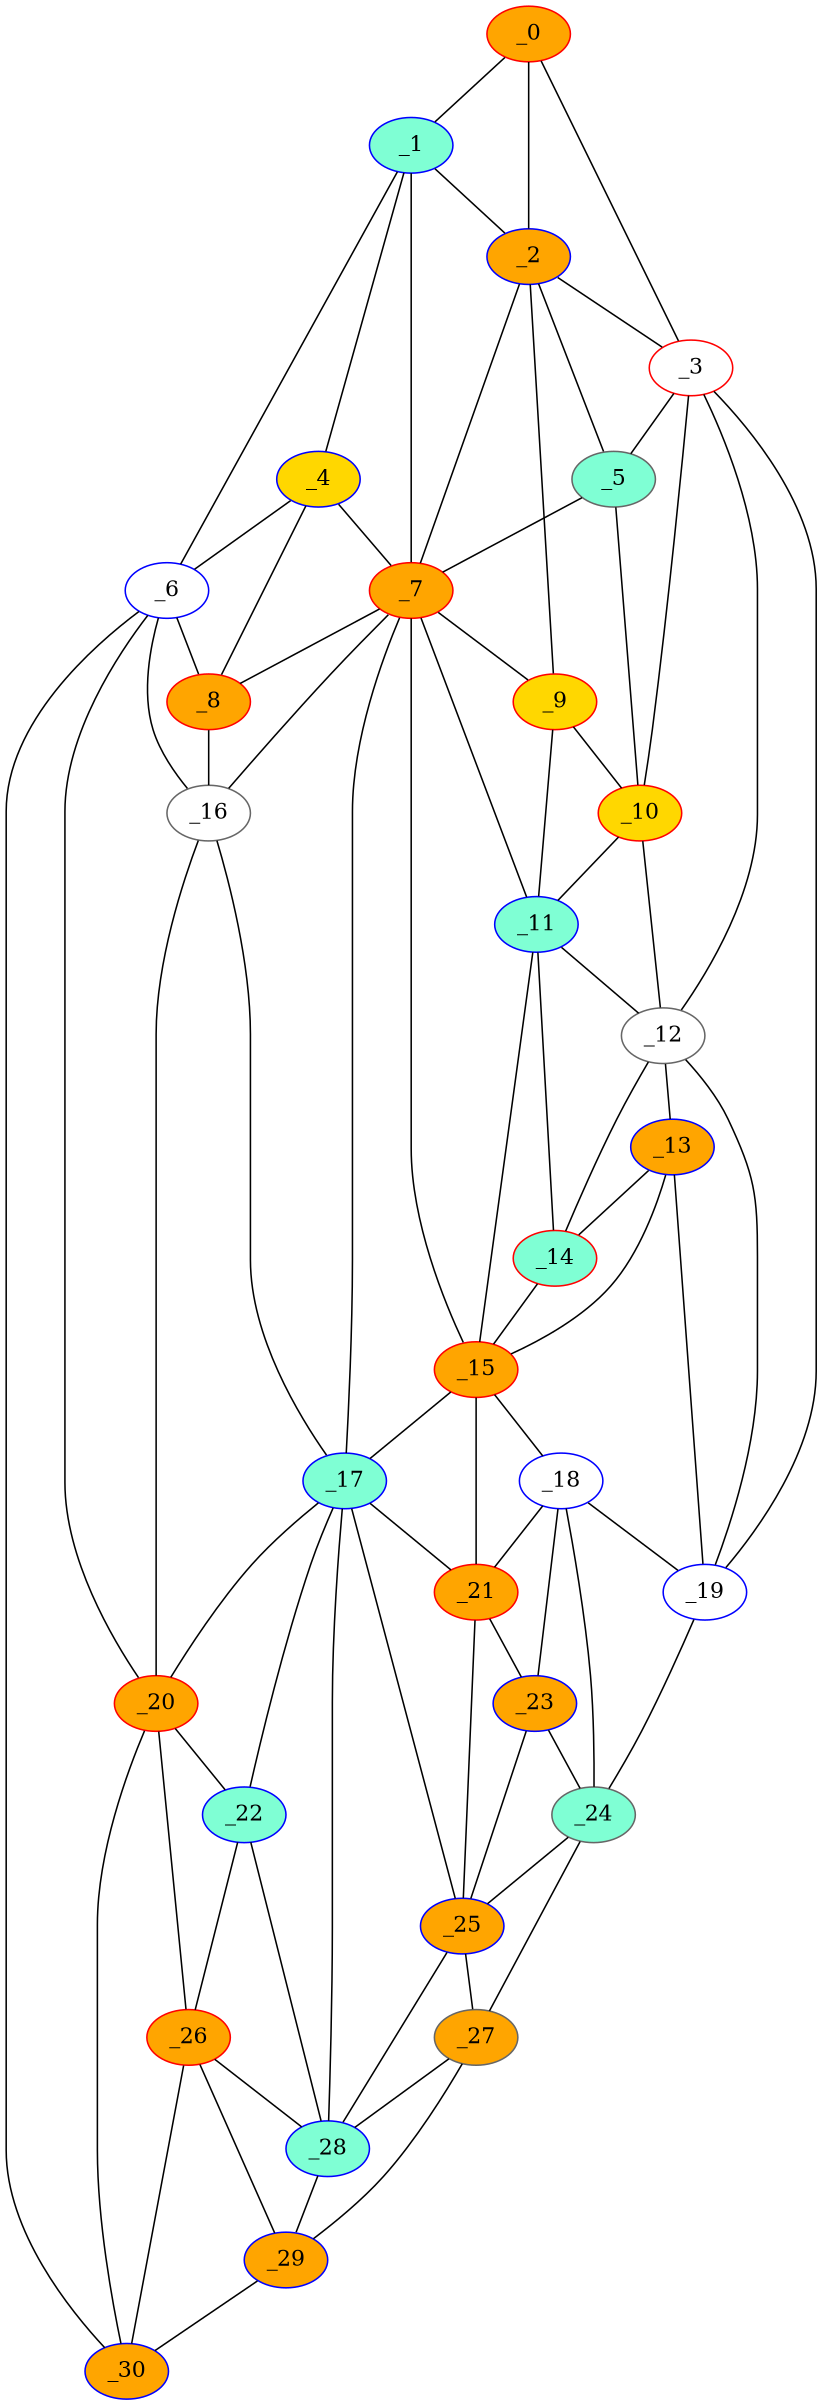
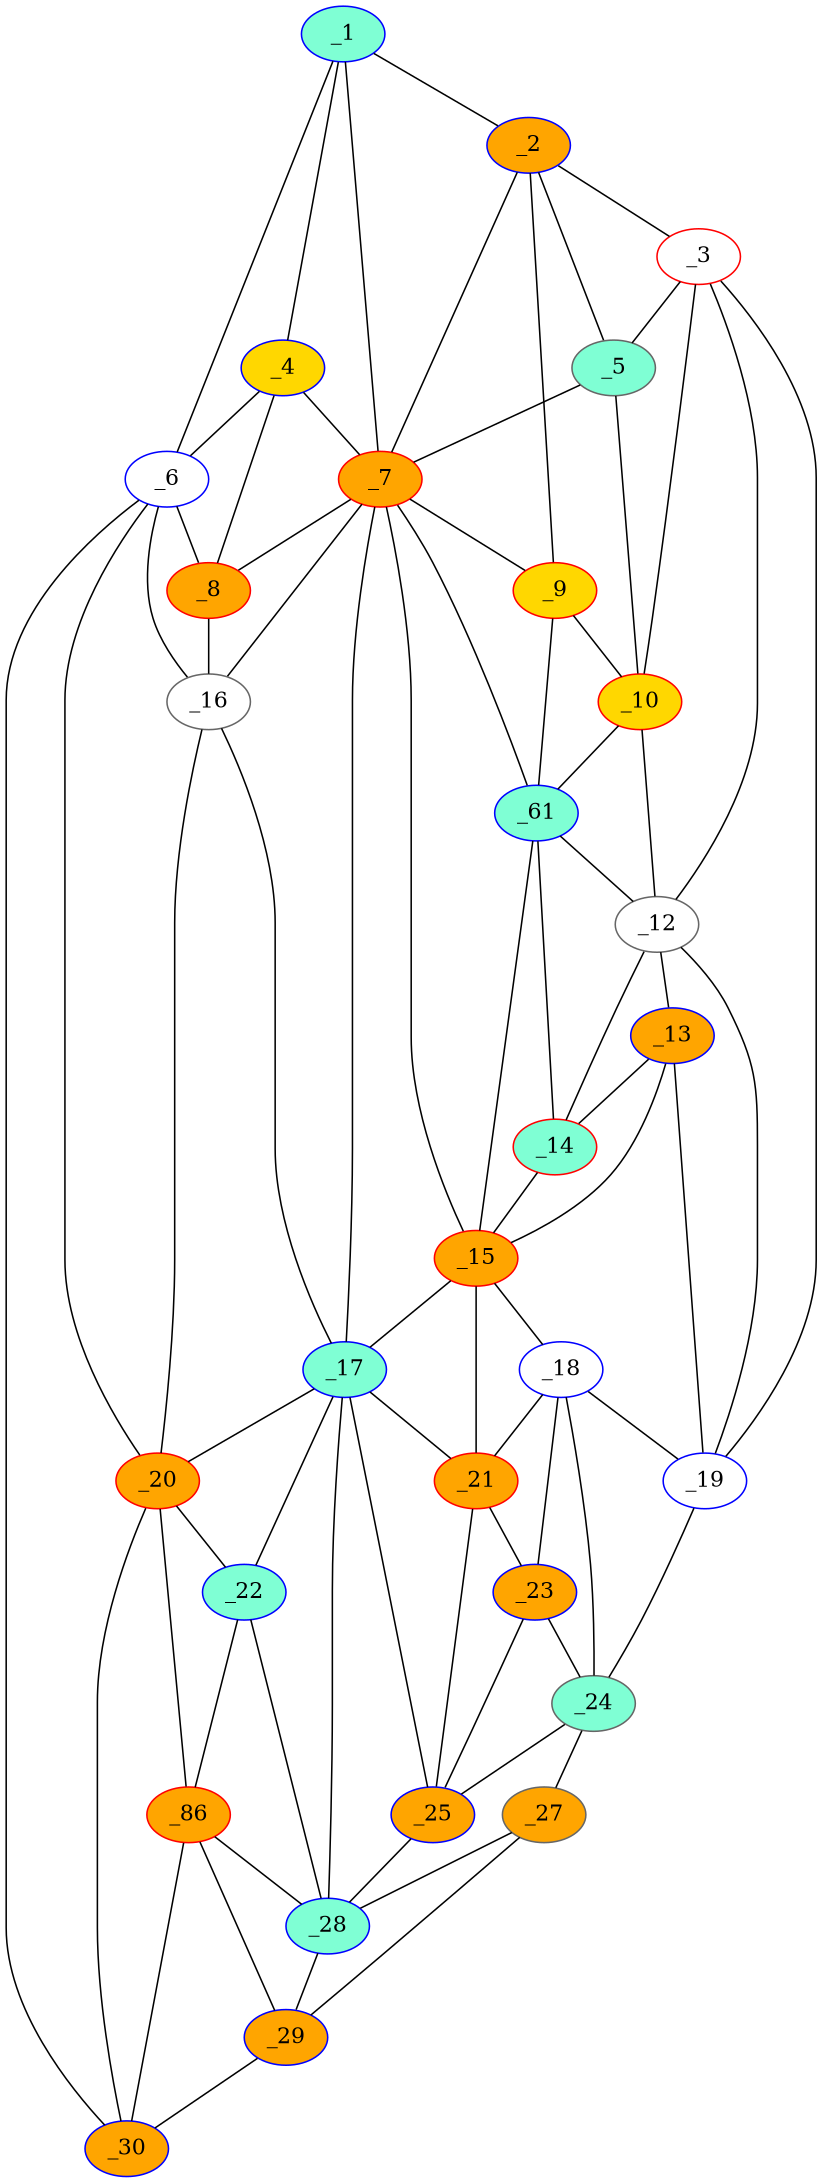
(529, 34) -> none
(536, 924) -> (536, 813)
(469, 1982) -> none
(189, 2037) -> (189, 1815)
